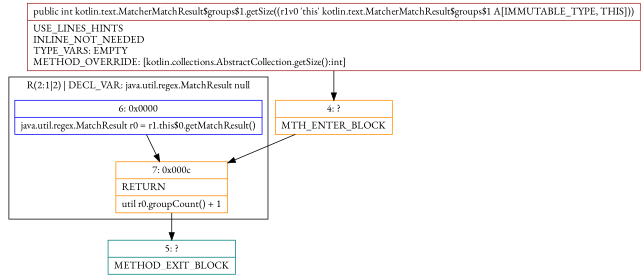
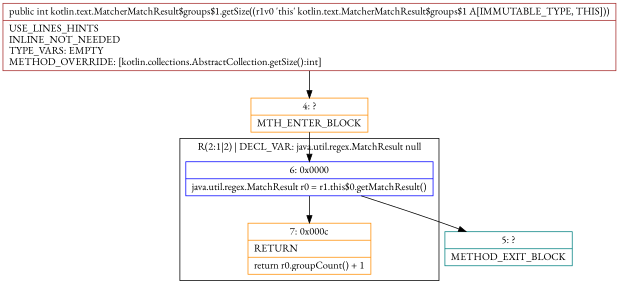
(263, 148) -> (309, 143)
(172, 204) -> (309, 265)
(172, 224) -> (410, 212)
